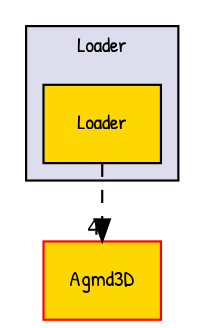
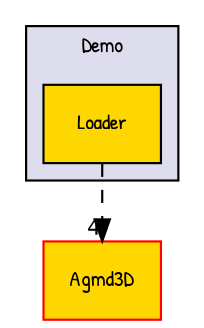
(102, 47) -> (102, 47)
